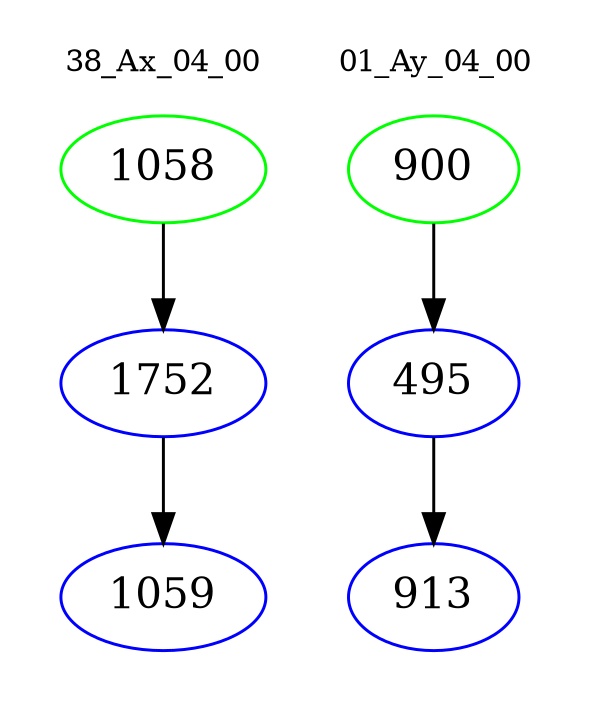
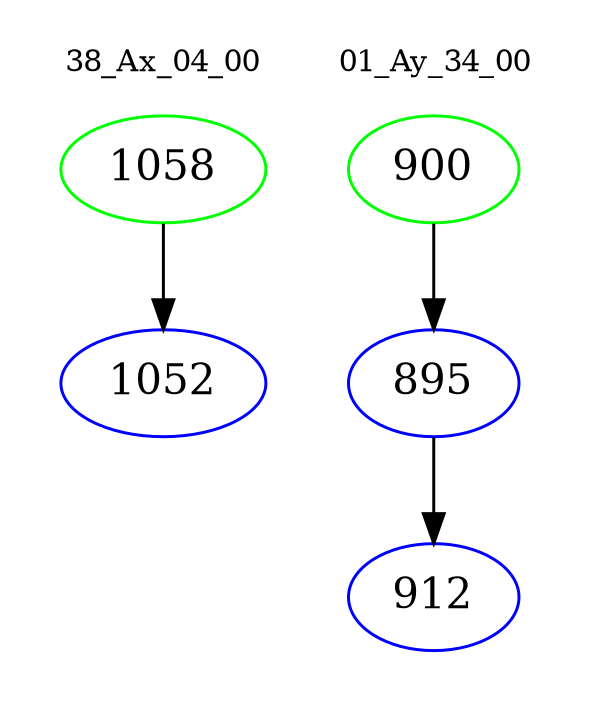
(435, 64) -> (435, 64)
(163, 383) -> (163, 383)
(434, 383) -> (434, 383)
(163, 597) -> none
(434, 597) -> (434, 597)
